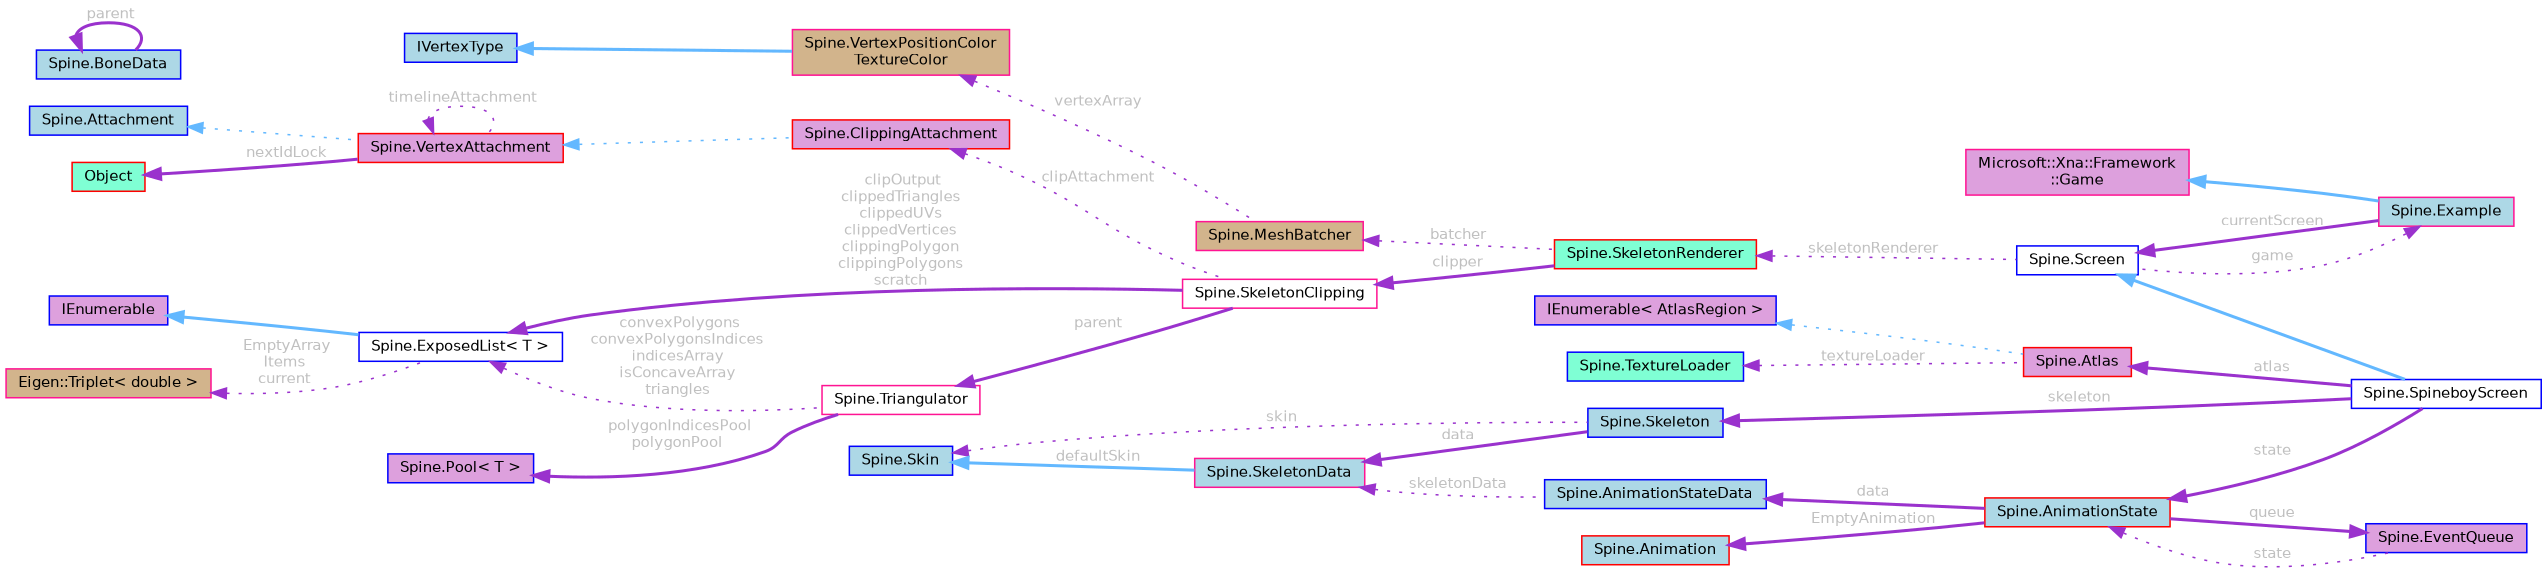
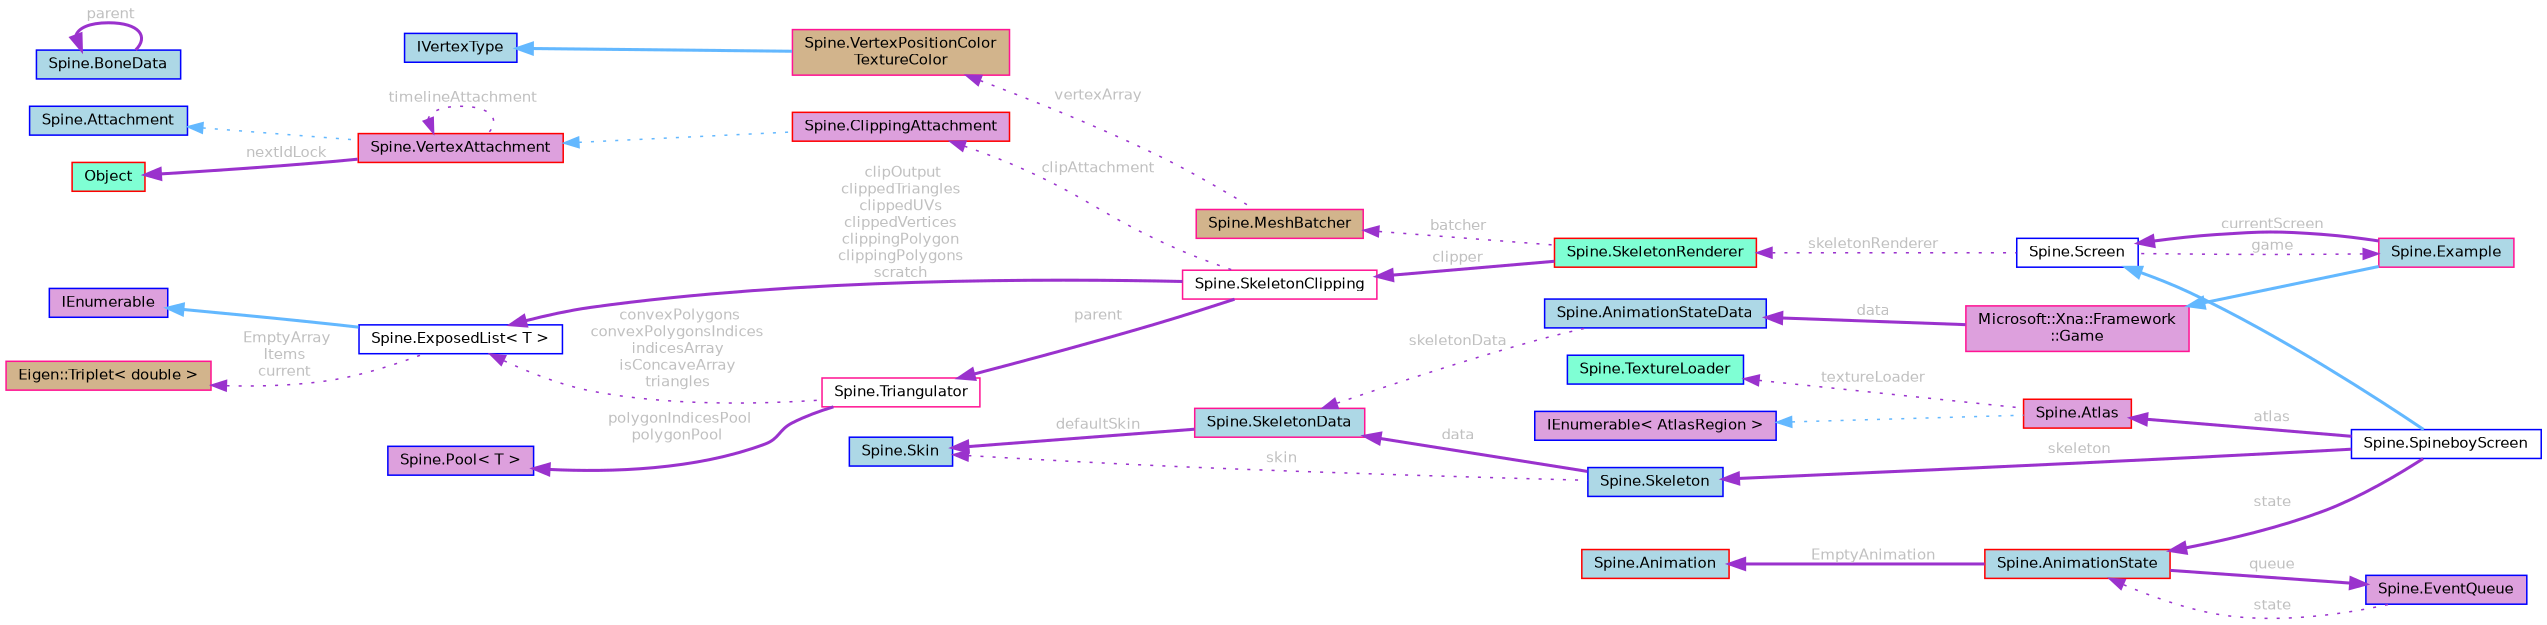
(1081, 467) -> (1081, 438)
(1883, 504) -> (1874, 321)
